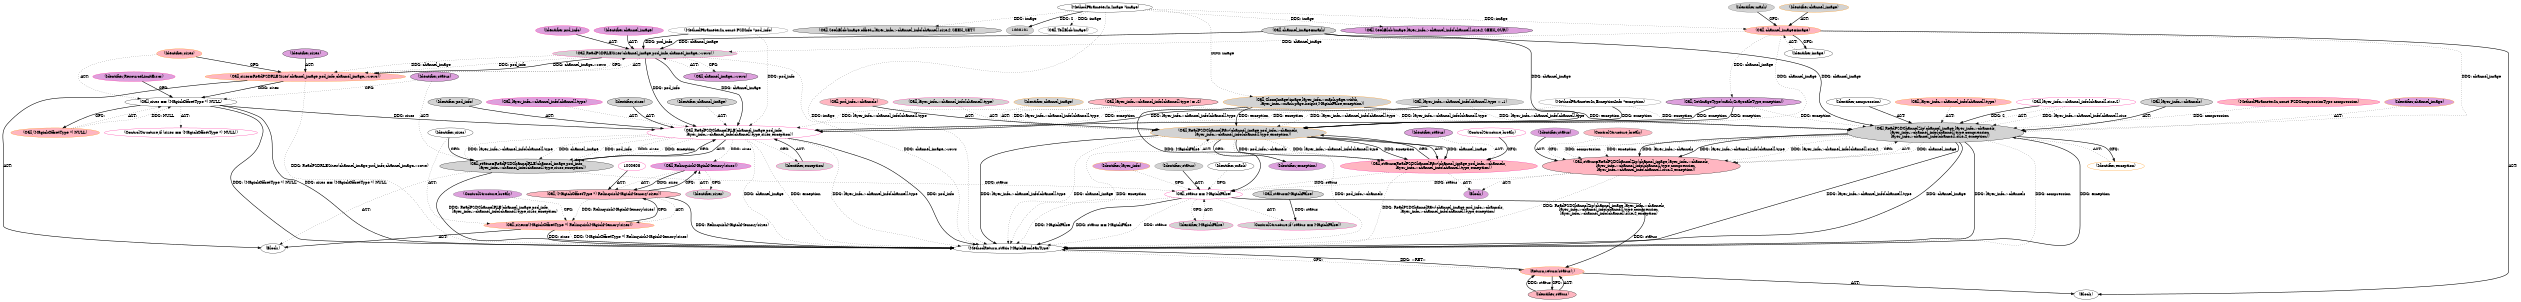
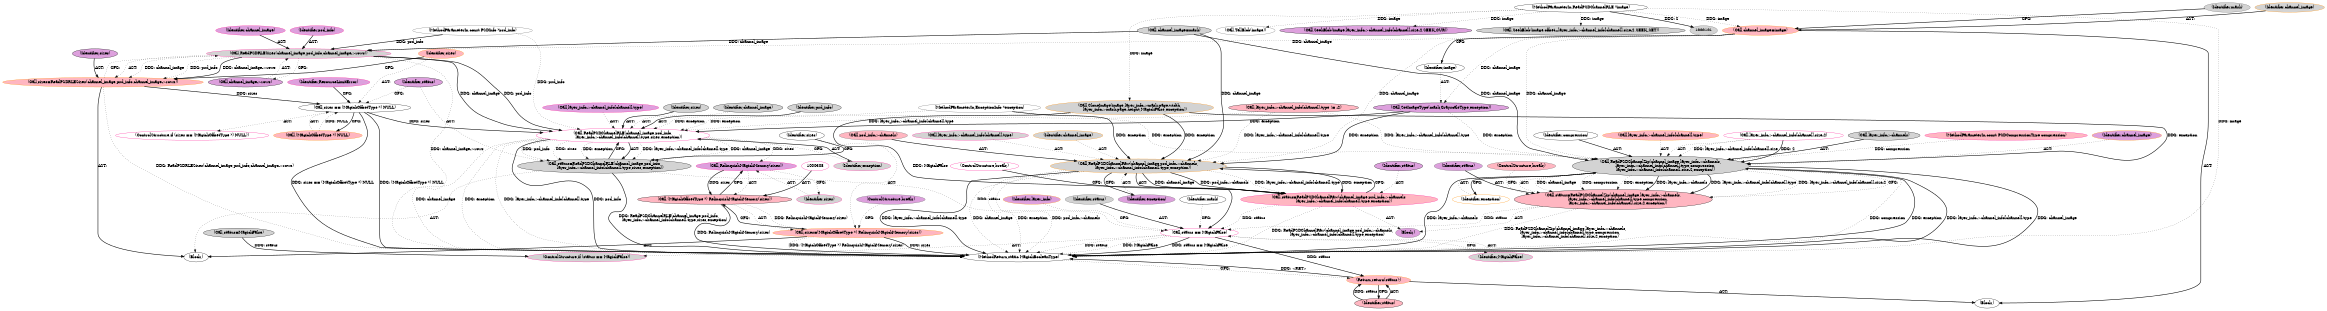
(1105, 7) -> (1581, 7)
(1790, 45) -> (1441, 86)
(1460, 102) -> none
